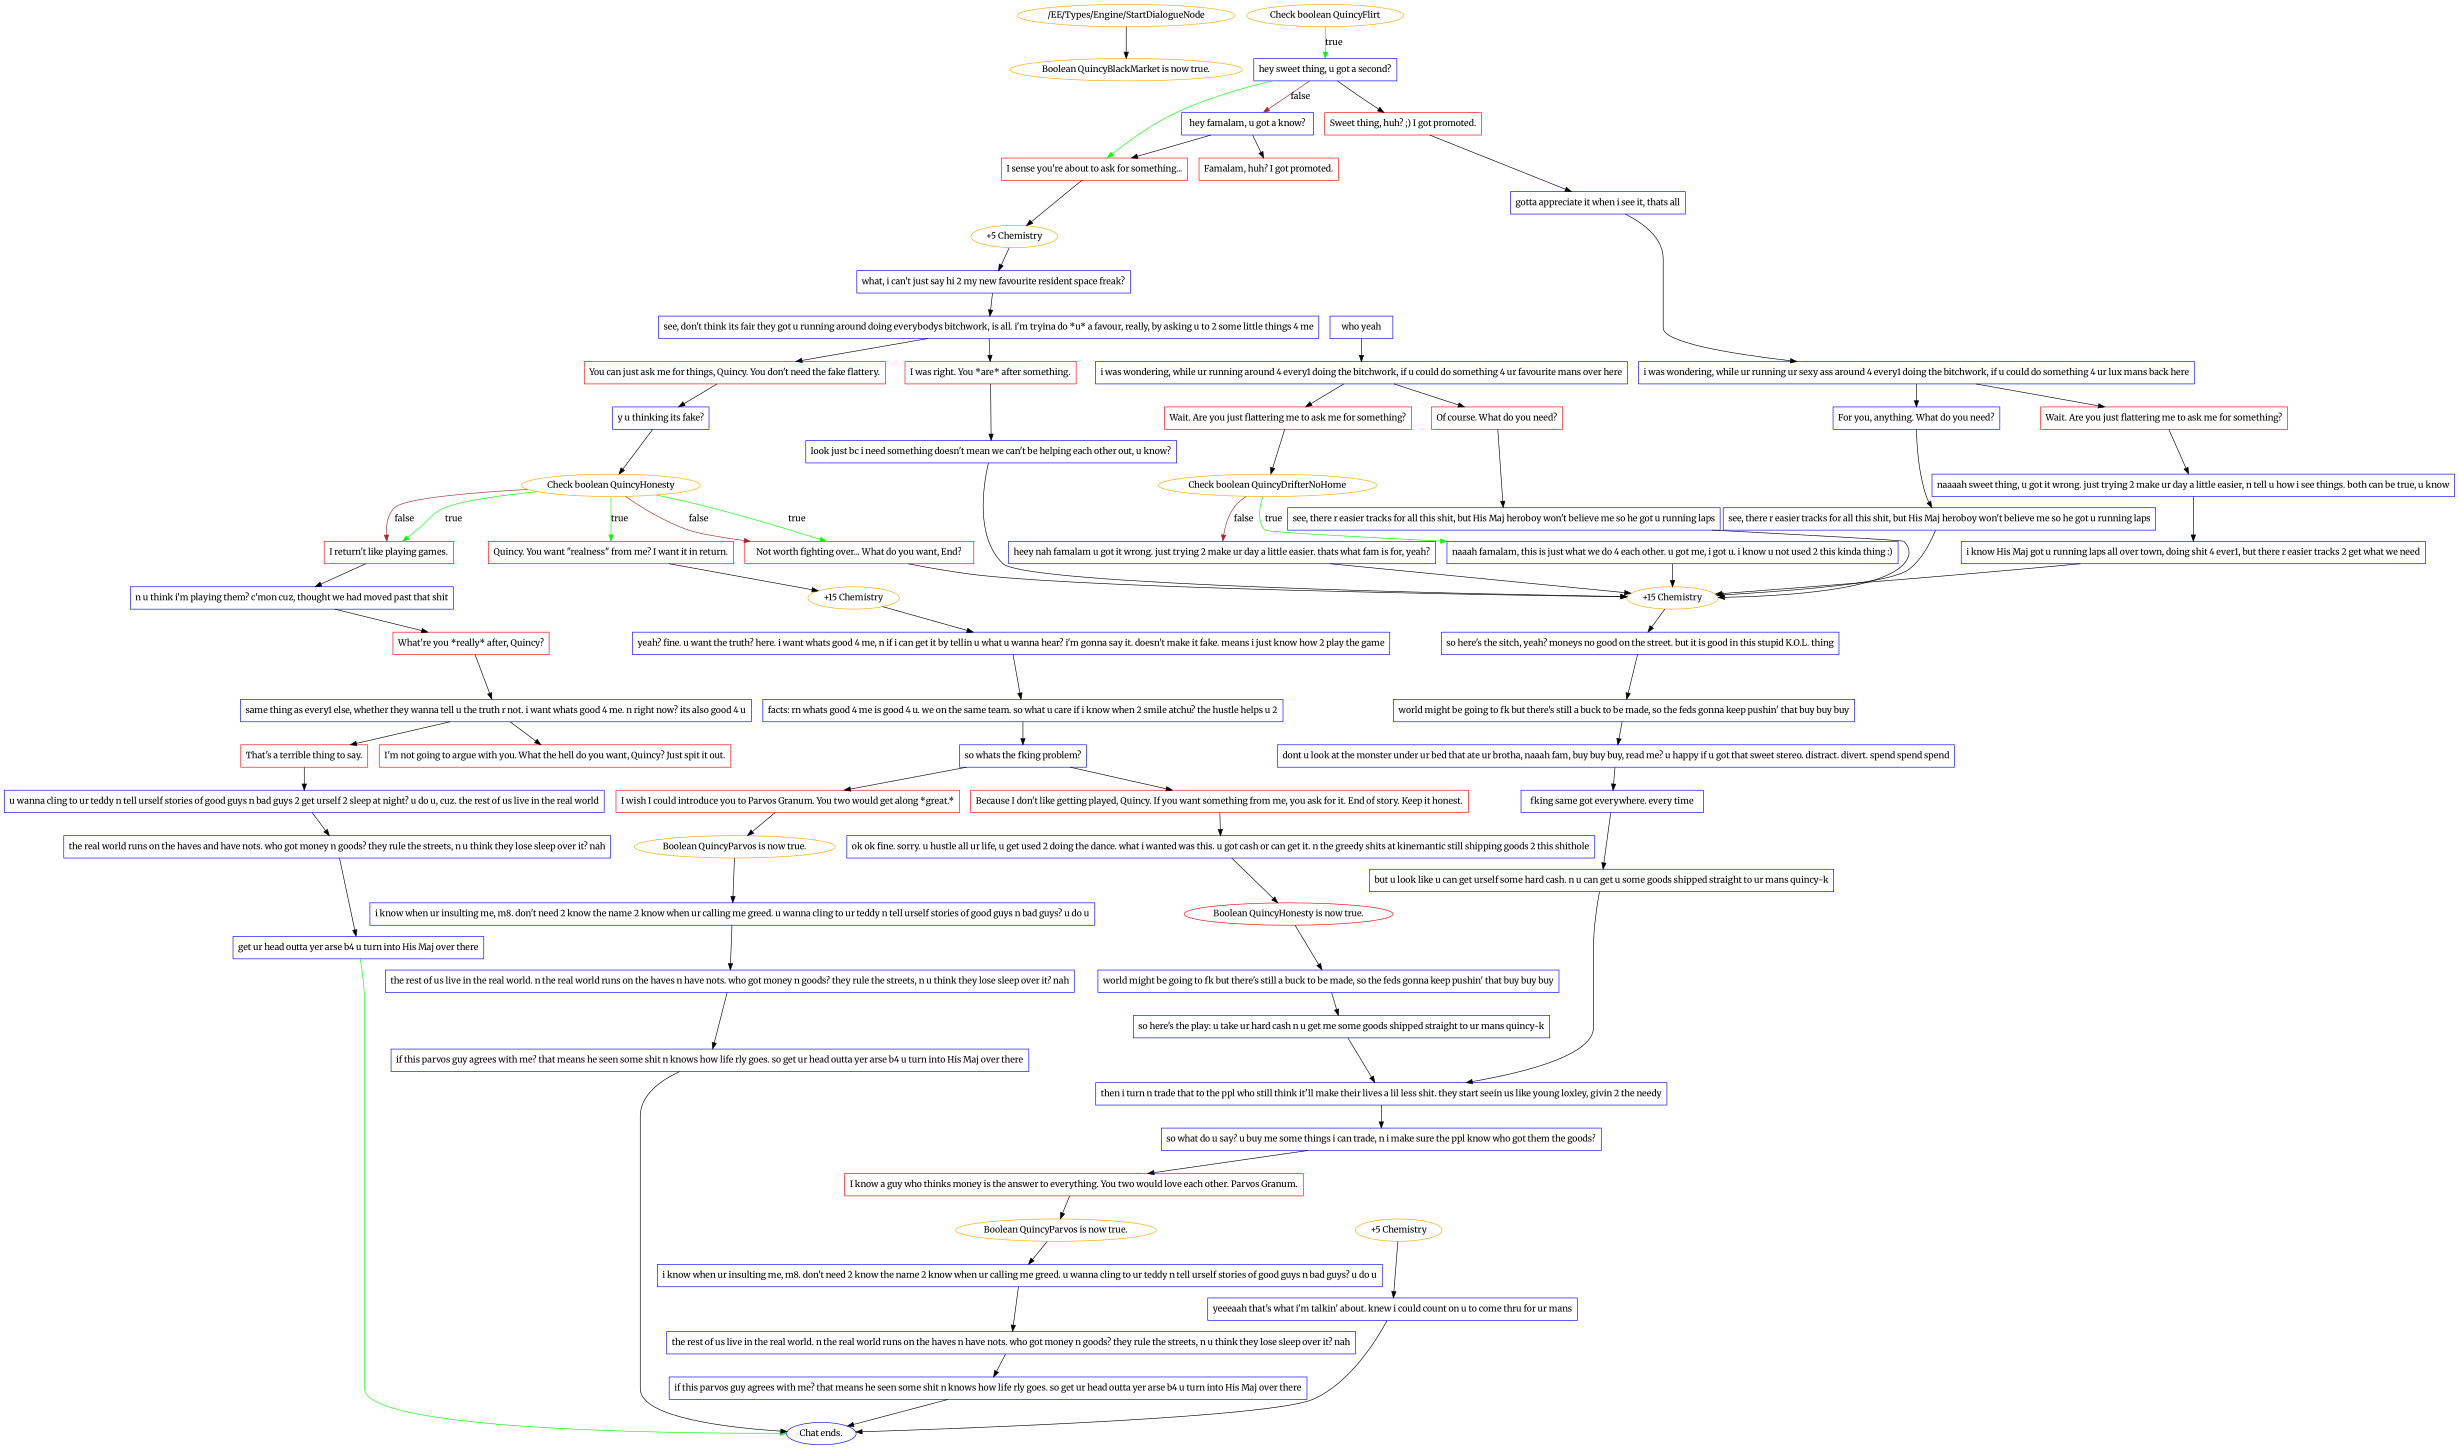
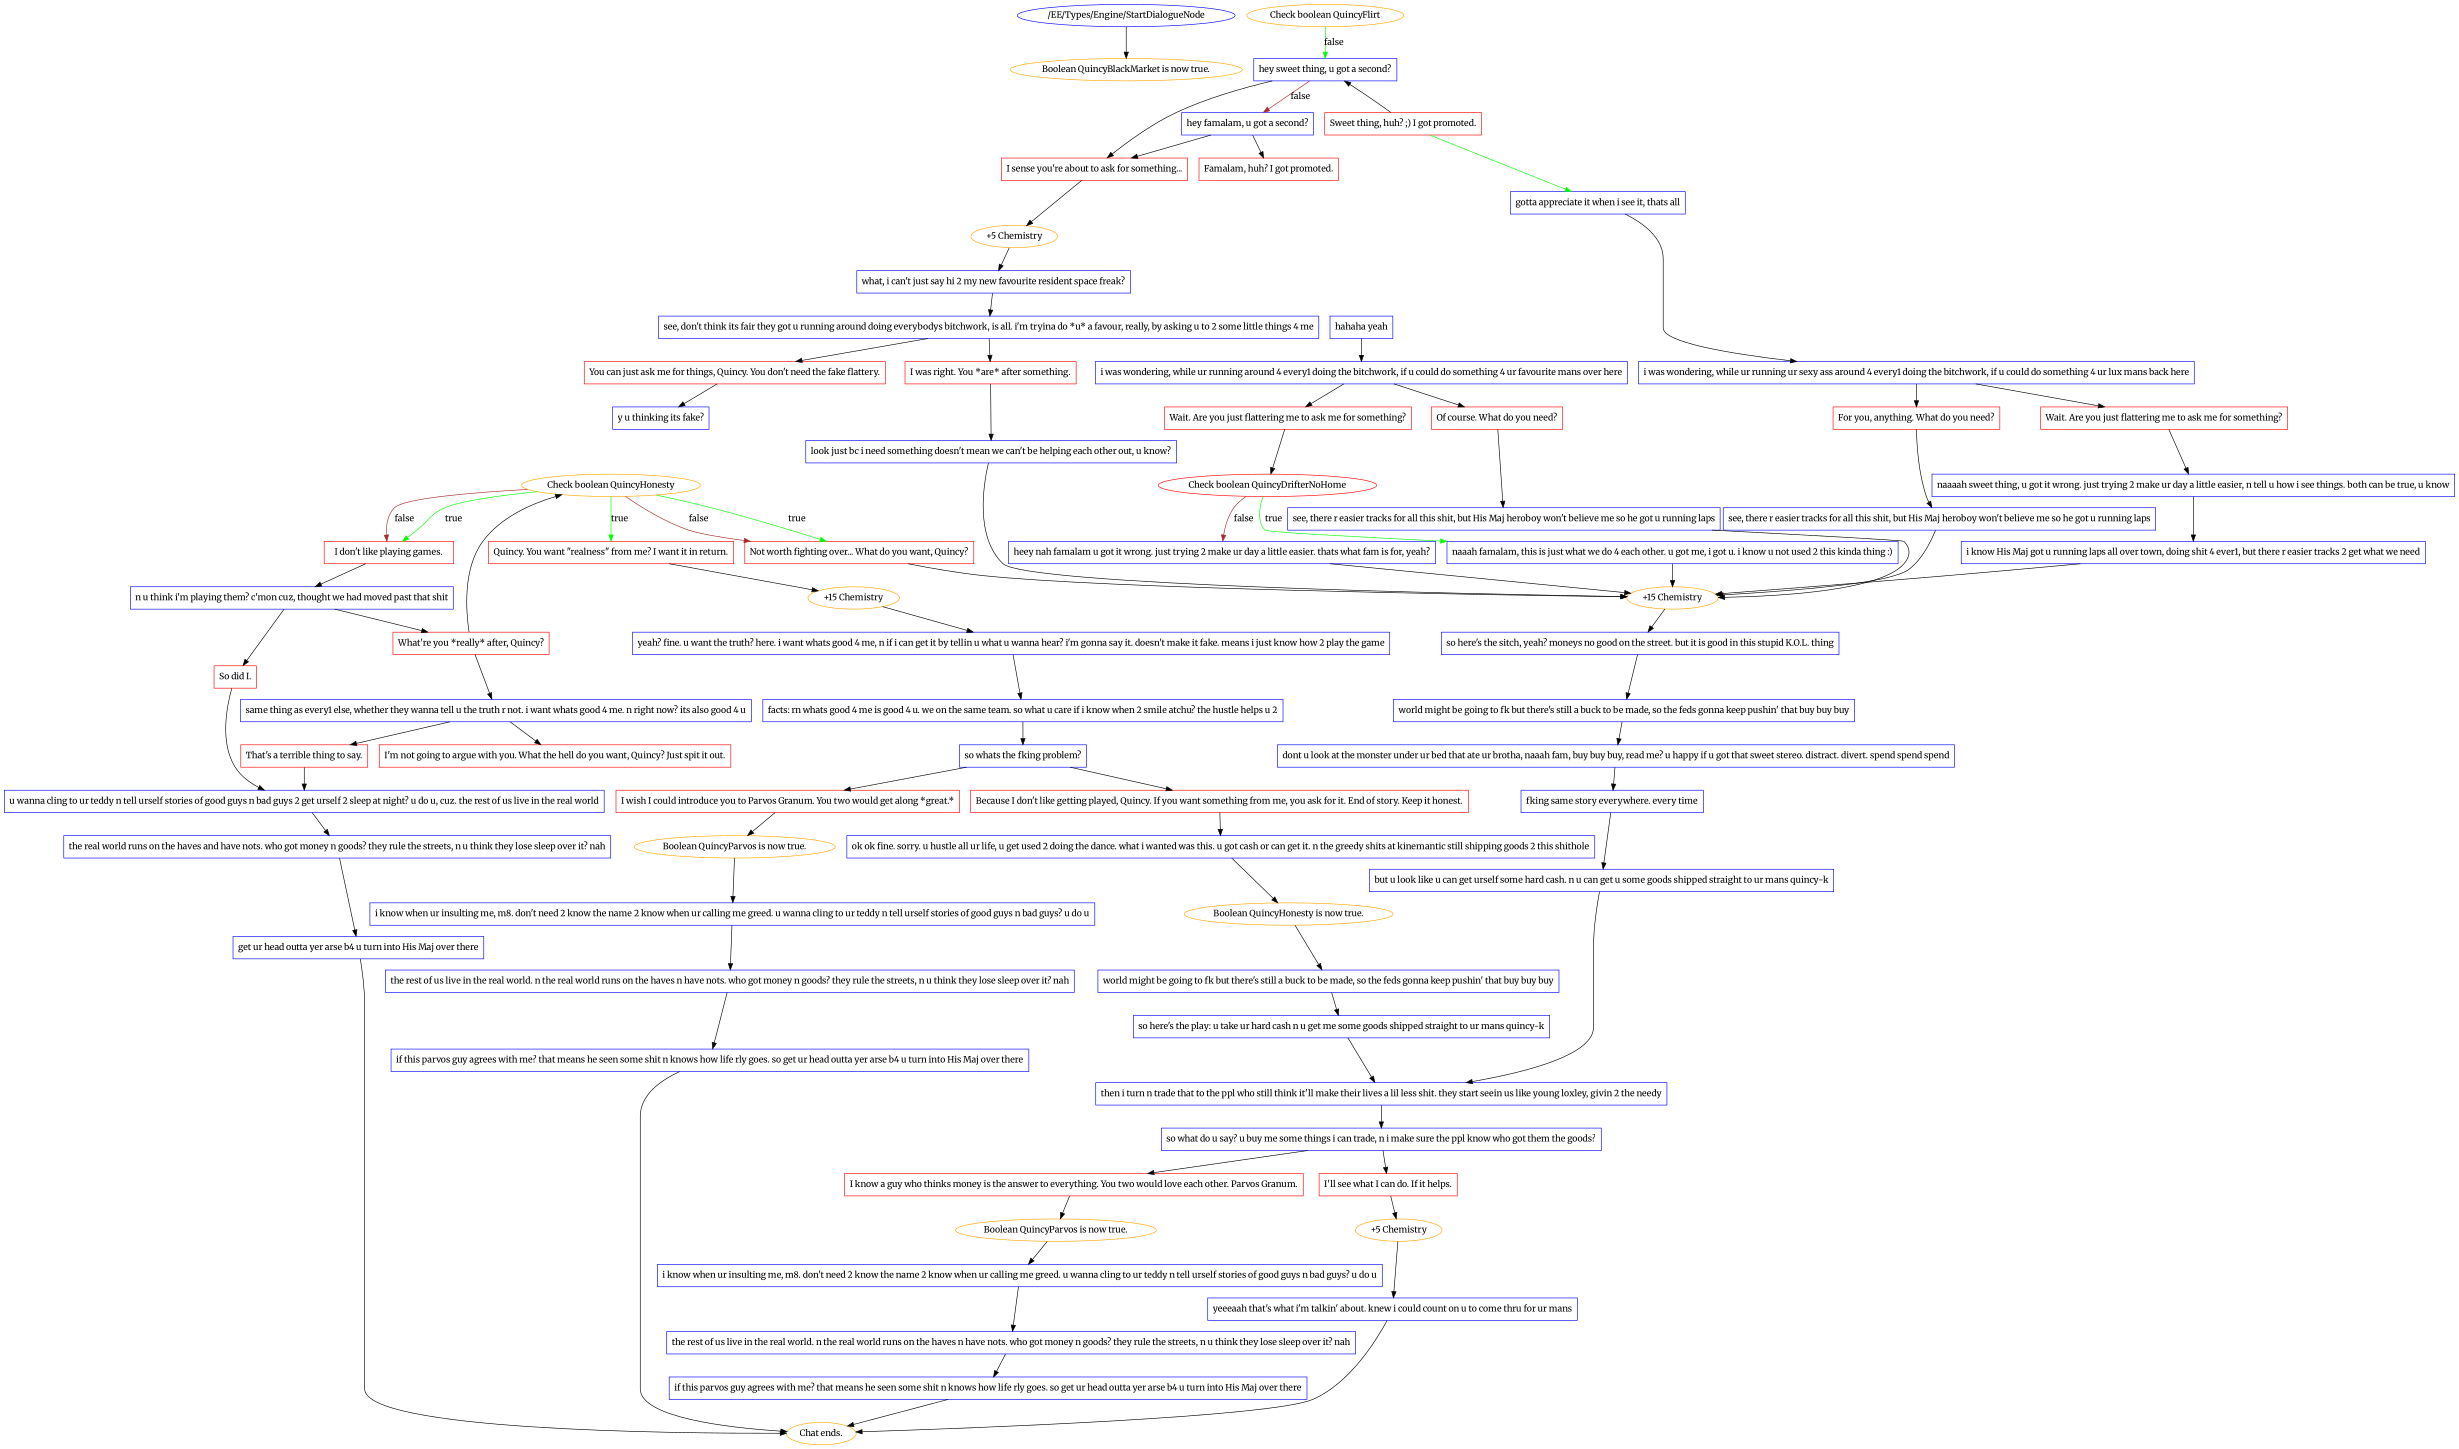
(1126, 16) -> (1126, 16)
(1334, 43) -> (1334, 43)
(1358, 95) -> (1371, 98)
(1188, 107) -> (1188, 107)
(1248, 124) -> (1248, 124)
(1498, 162) -> (1498, 162)
(1361, 327) -> (1361, 327)
(1916, 418) -> (1916, 418)
(638, 449) -> (481, 544)
(1267, 485) -> (1267, 485)
(389, 553) -> (389, 553)
(859, 553) -> (859, 553)
none -> (235, 677)
(1612, 801) -> (1612, 801)
(1289, 914) -> (1289, 914)
none -> (1388, 1185)
(365, 1386) -> (365, 1386)
(821, 1434) -> (821, 1434)
